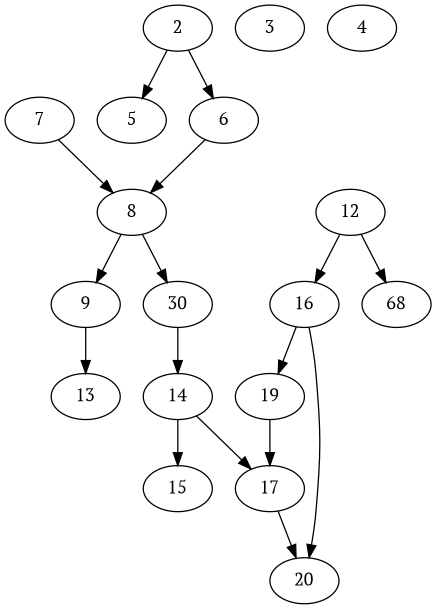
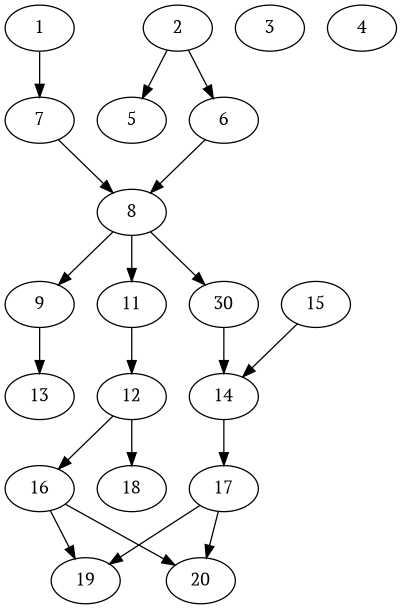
none -> (40, 28)
none -> (132, 304)
(397, 304) -> (132, 489)
(178, 436) -> (275, 346)
(270, 436) -> (160, 531)
